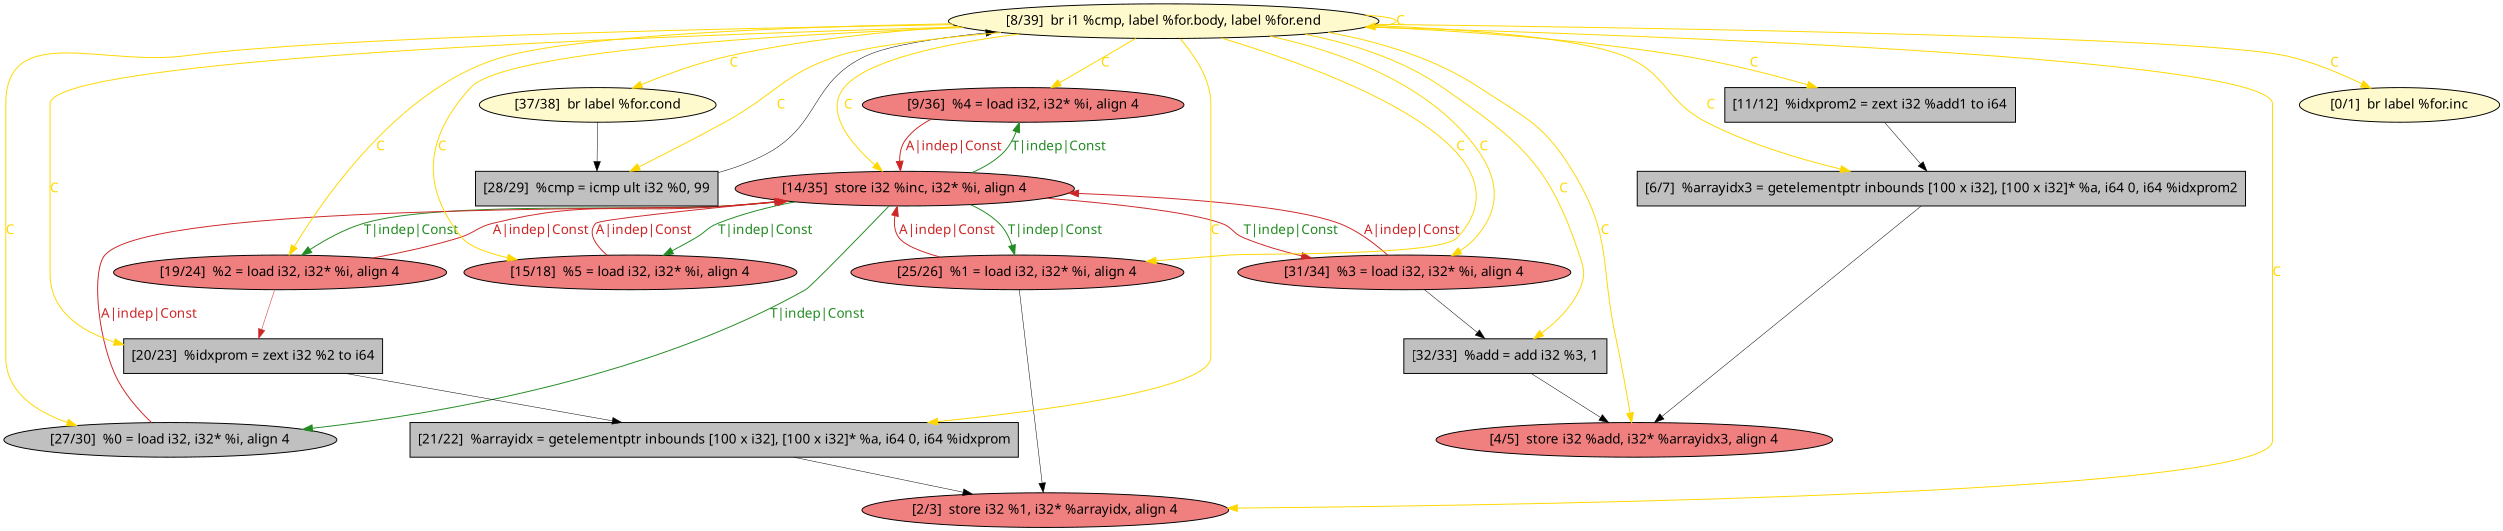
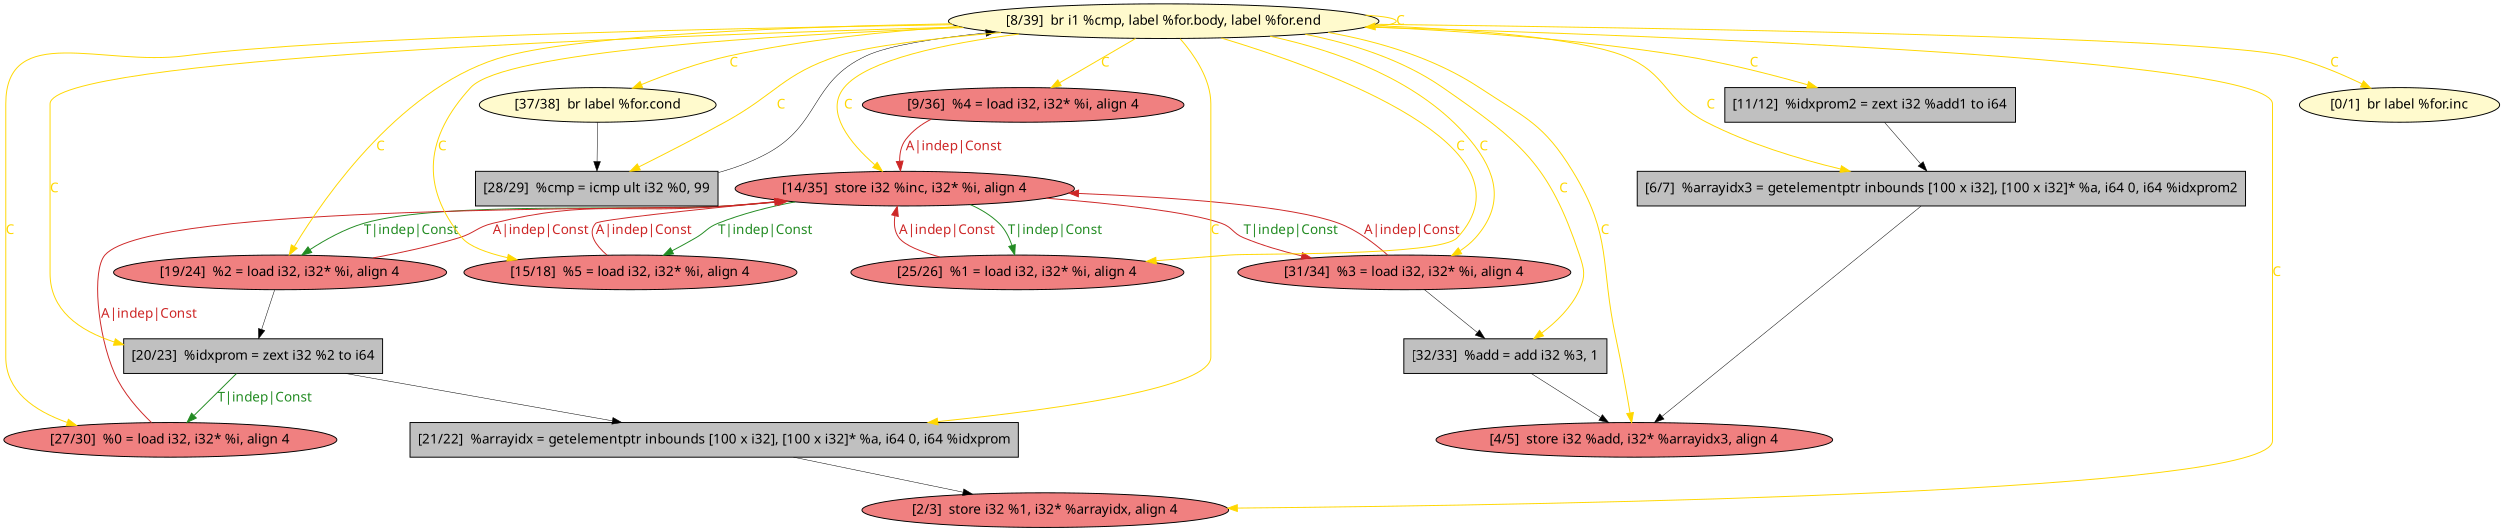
(999, 157) -> none
(268, 310) -> (268, 310)
(623, 366) -> (215, 394)
(1031, 386) -> none
(170, 440) -> (170, 440)
